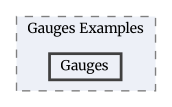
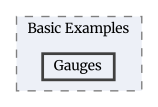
(86, 30) -> (79, 30)
